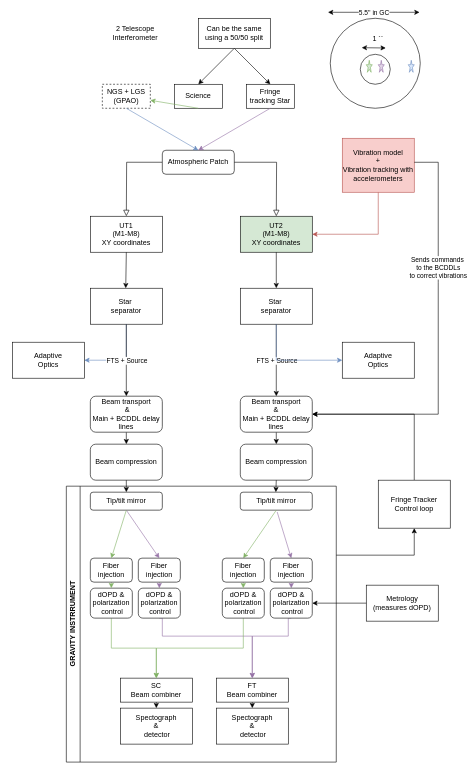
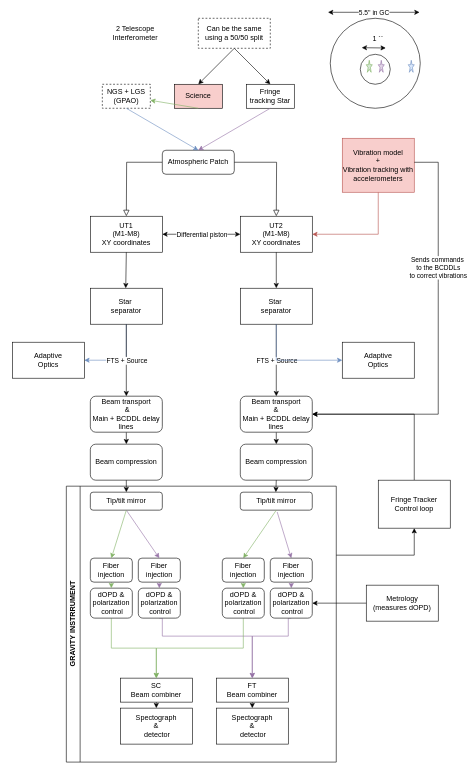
(234, 33) -> (234, 33)
(198, 96) -> (198, 96)
none -> (201, 234)
(276, 234) -> (276, 234)
